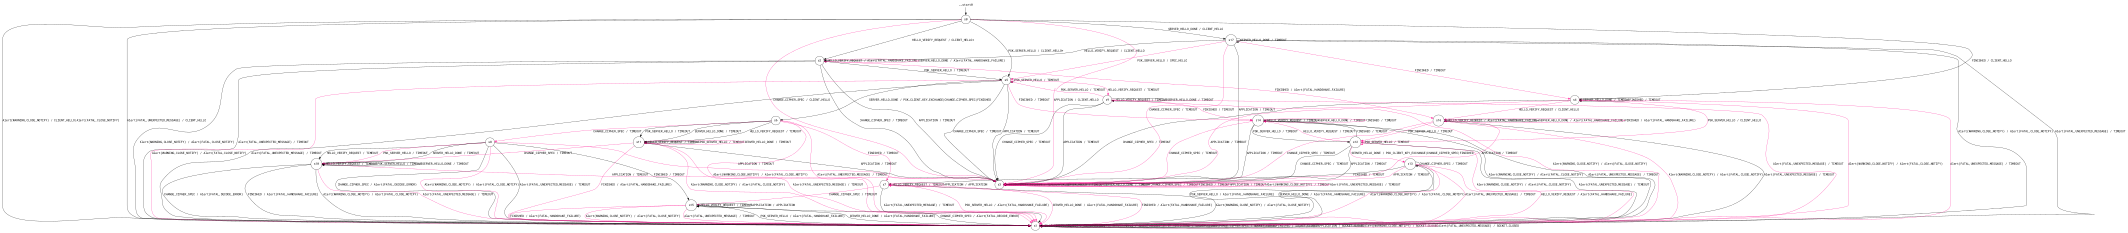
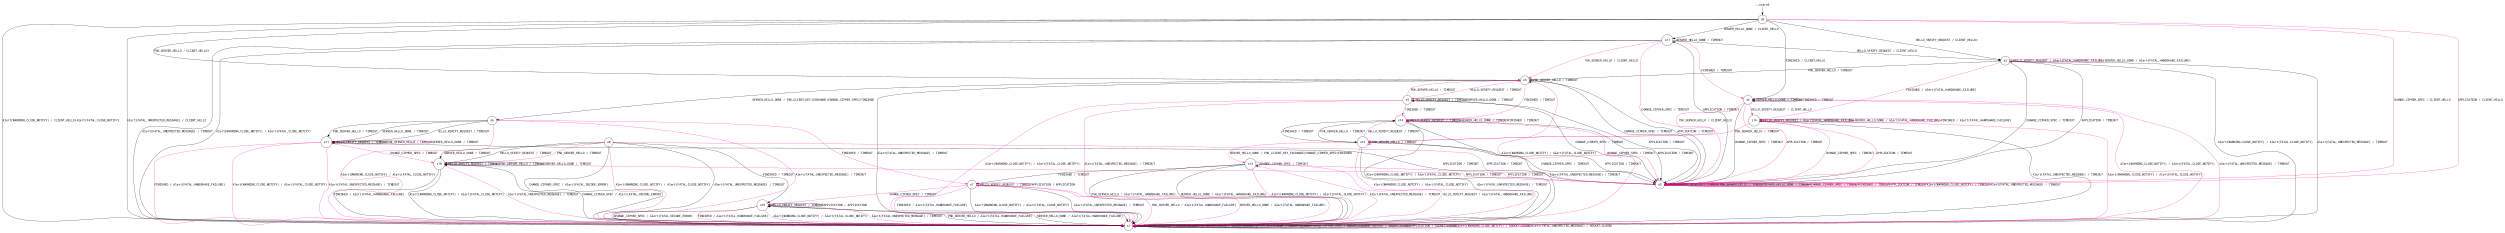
(1162, 61) -> (1611, 61)
(634, 128) -> none
